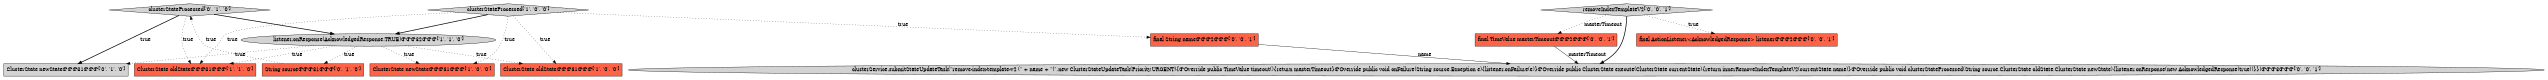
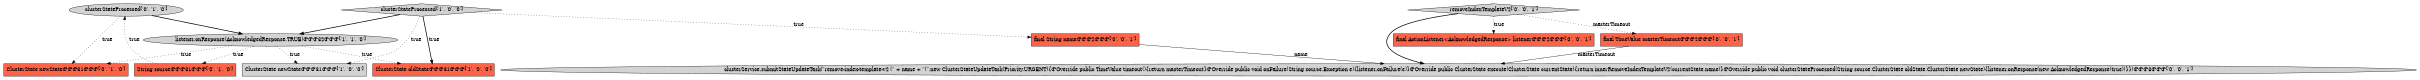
(190, 10) -> (126, 10)
(130, 39) -> (97, 39)
(533, 39) -> (427, 38)
(66, 70) -> (66, 70)
(195, 70) -> none
(432, 70) -> (304, 70)
